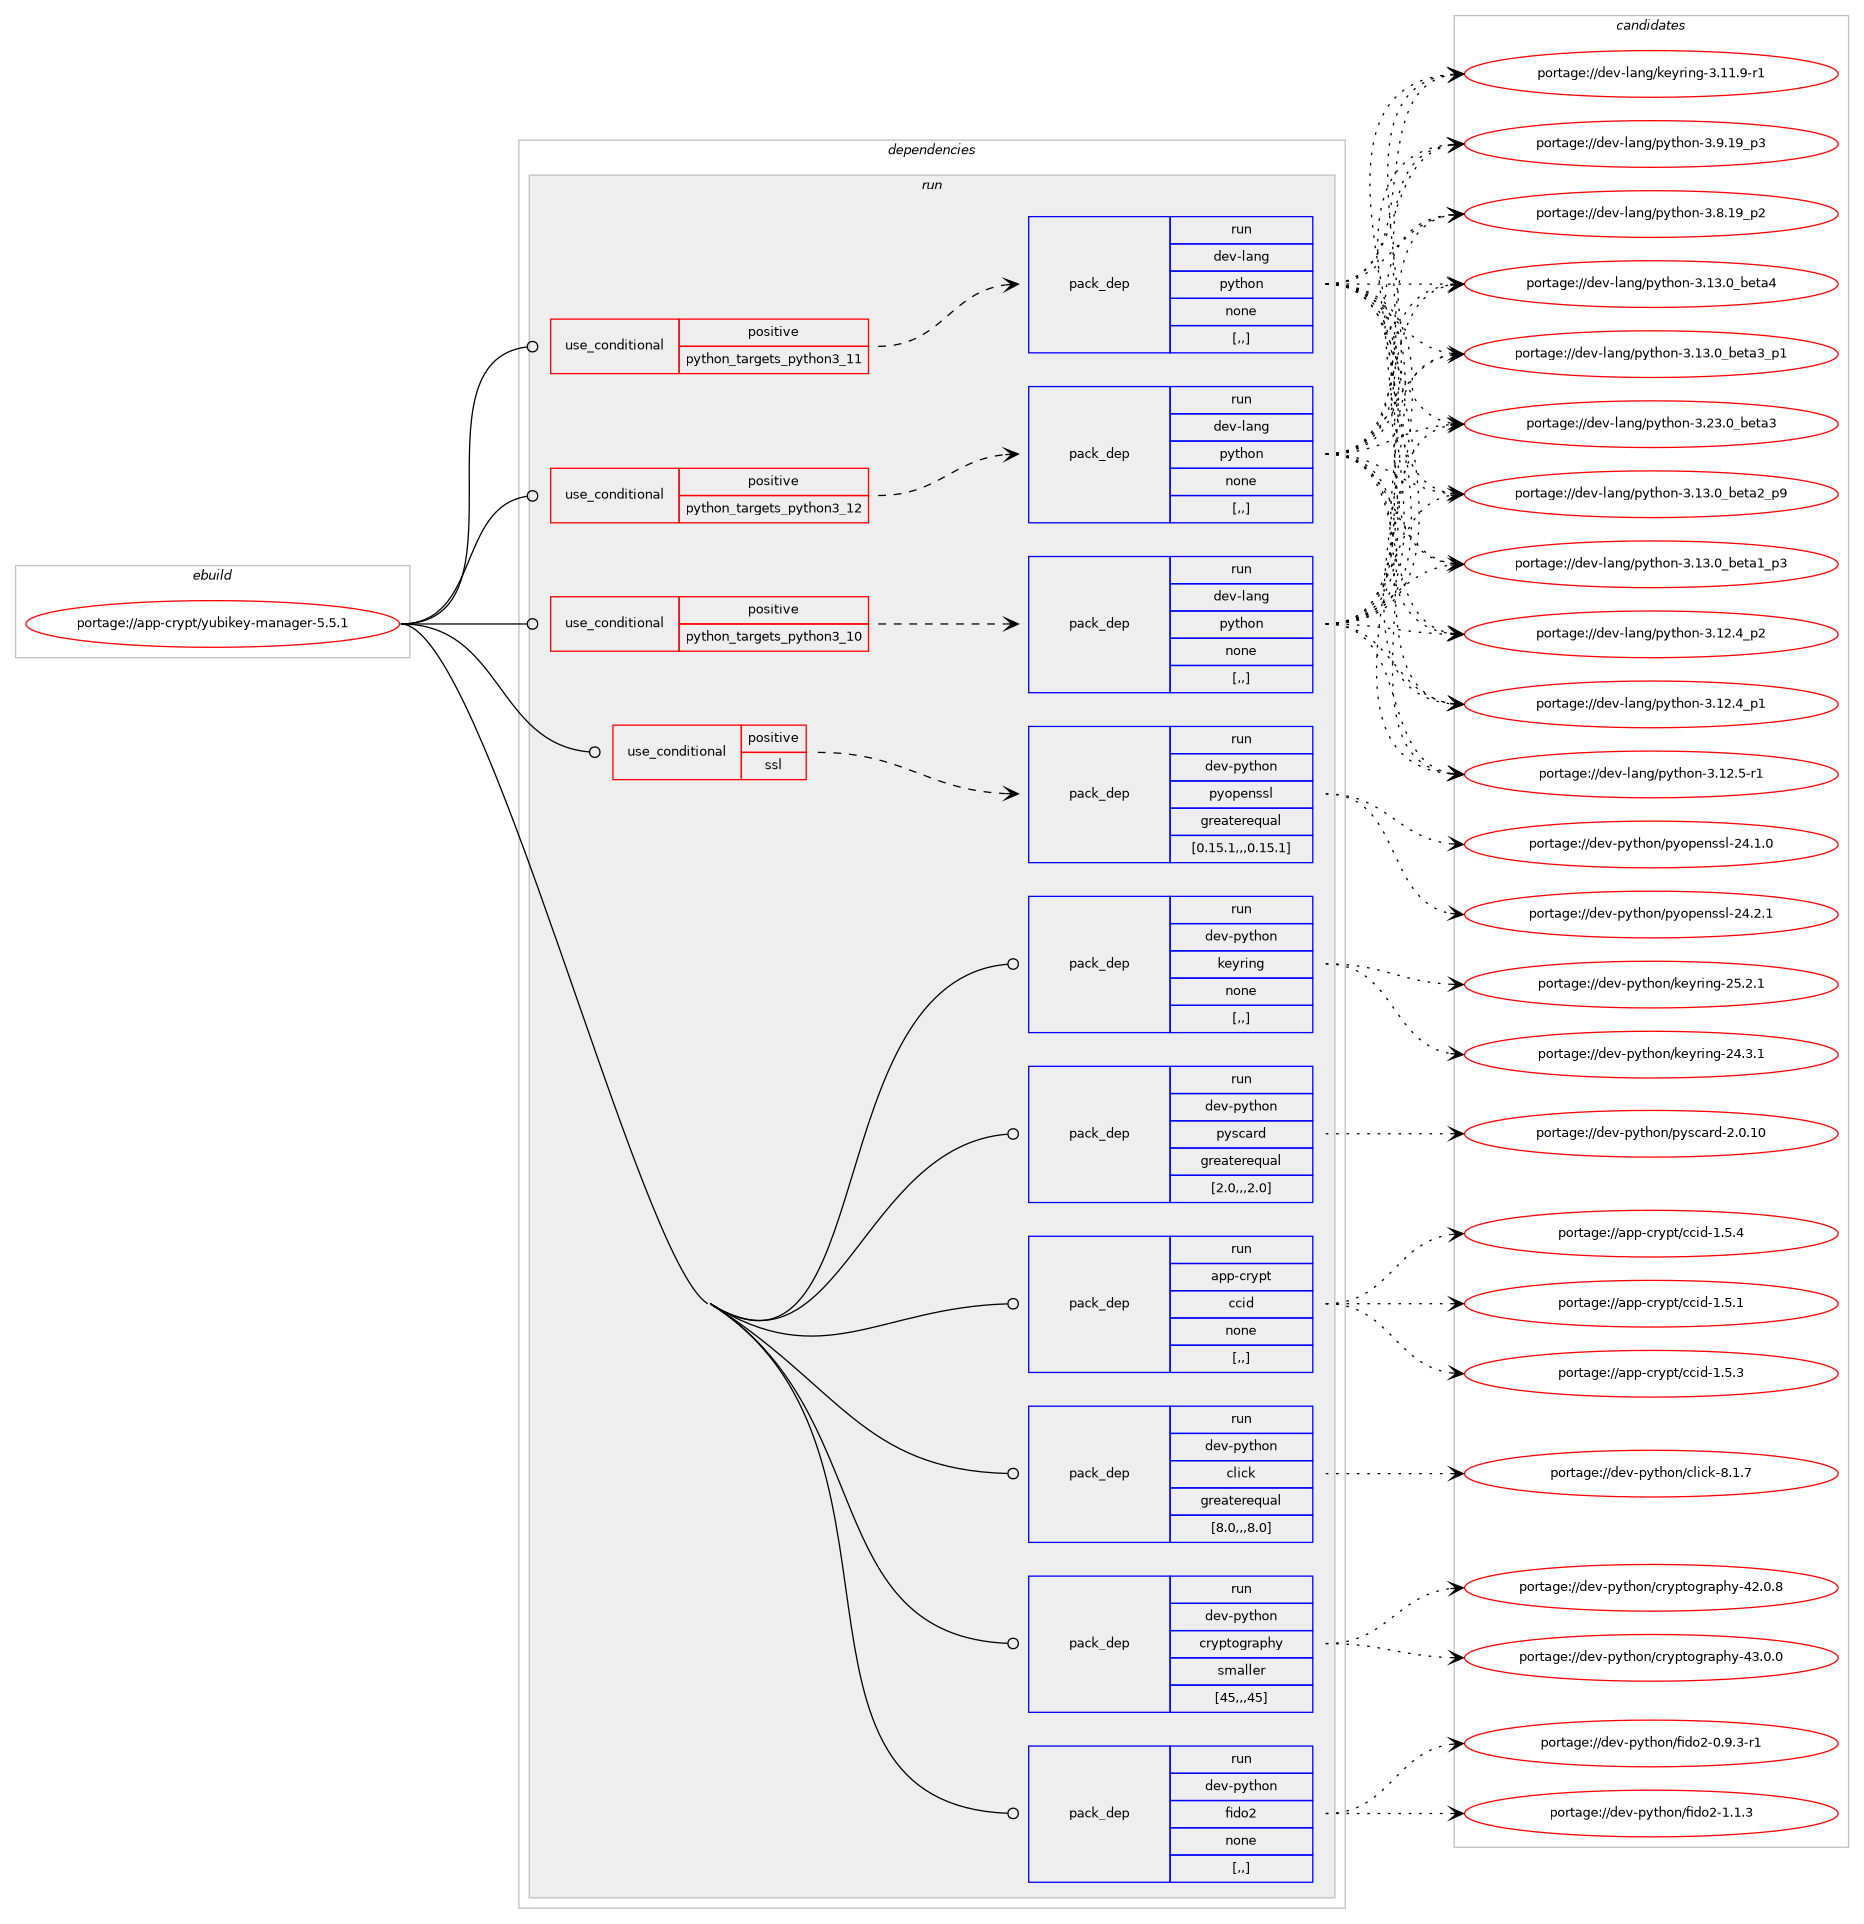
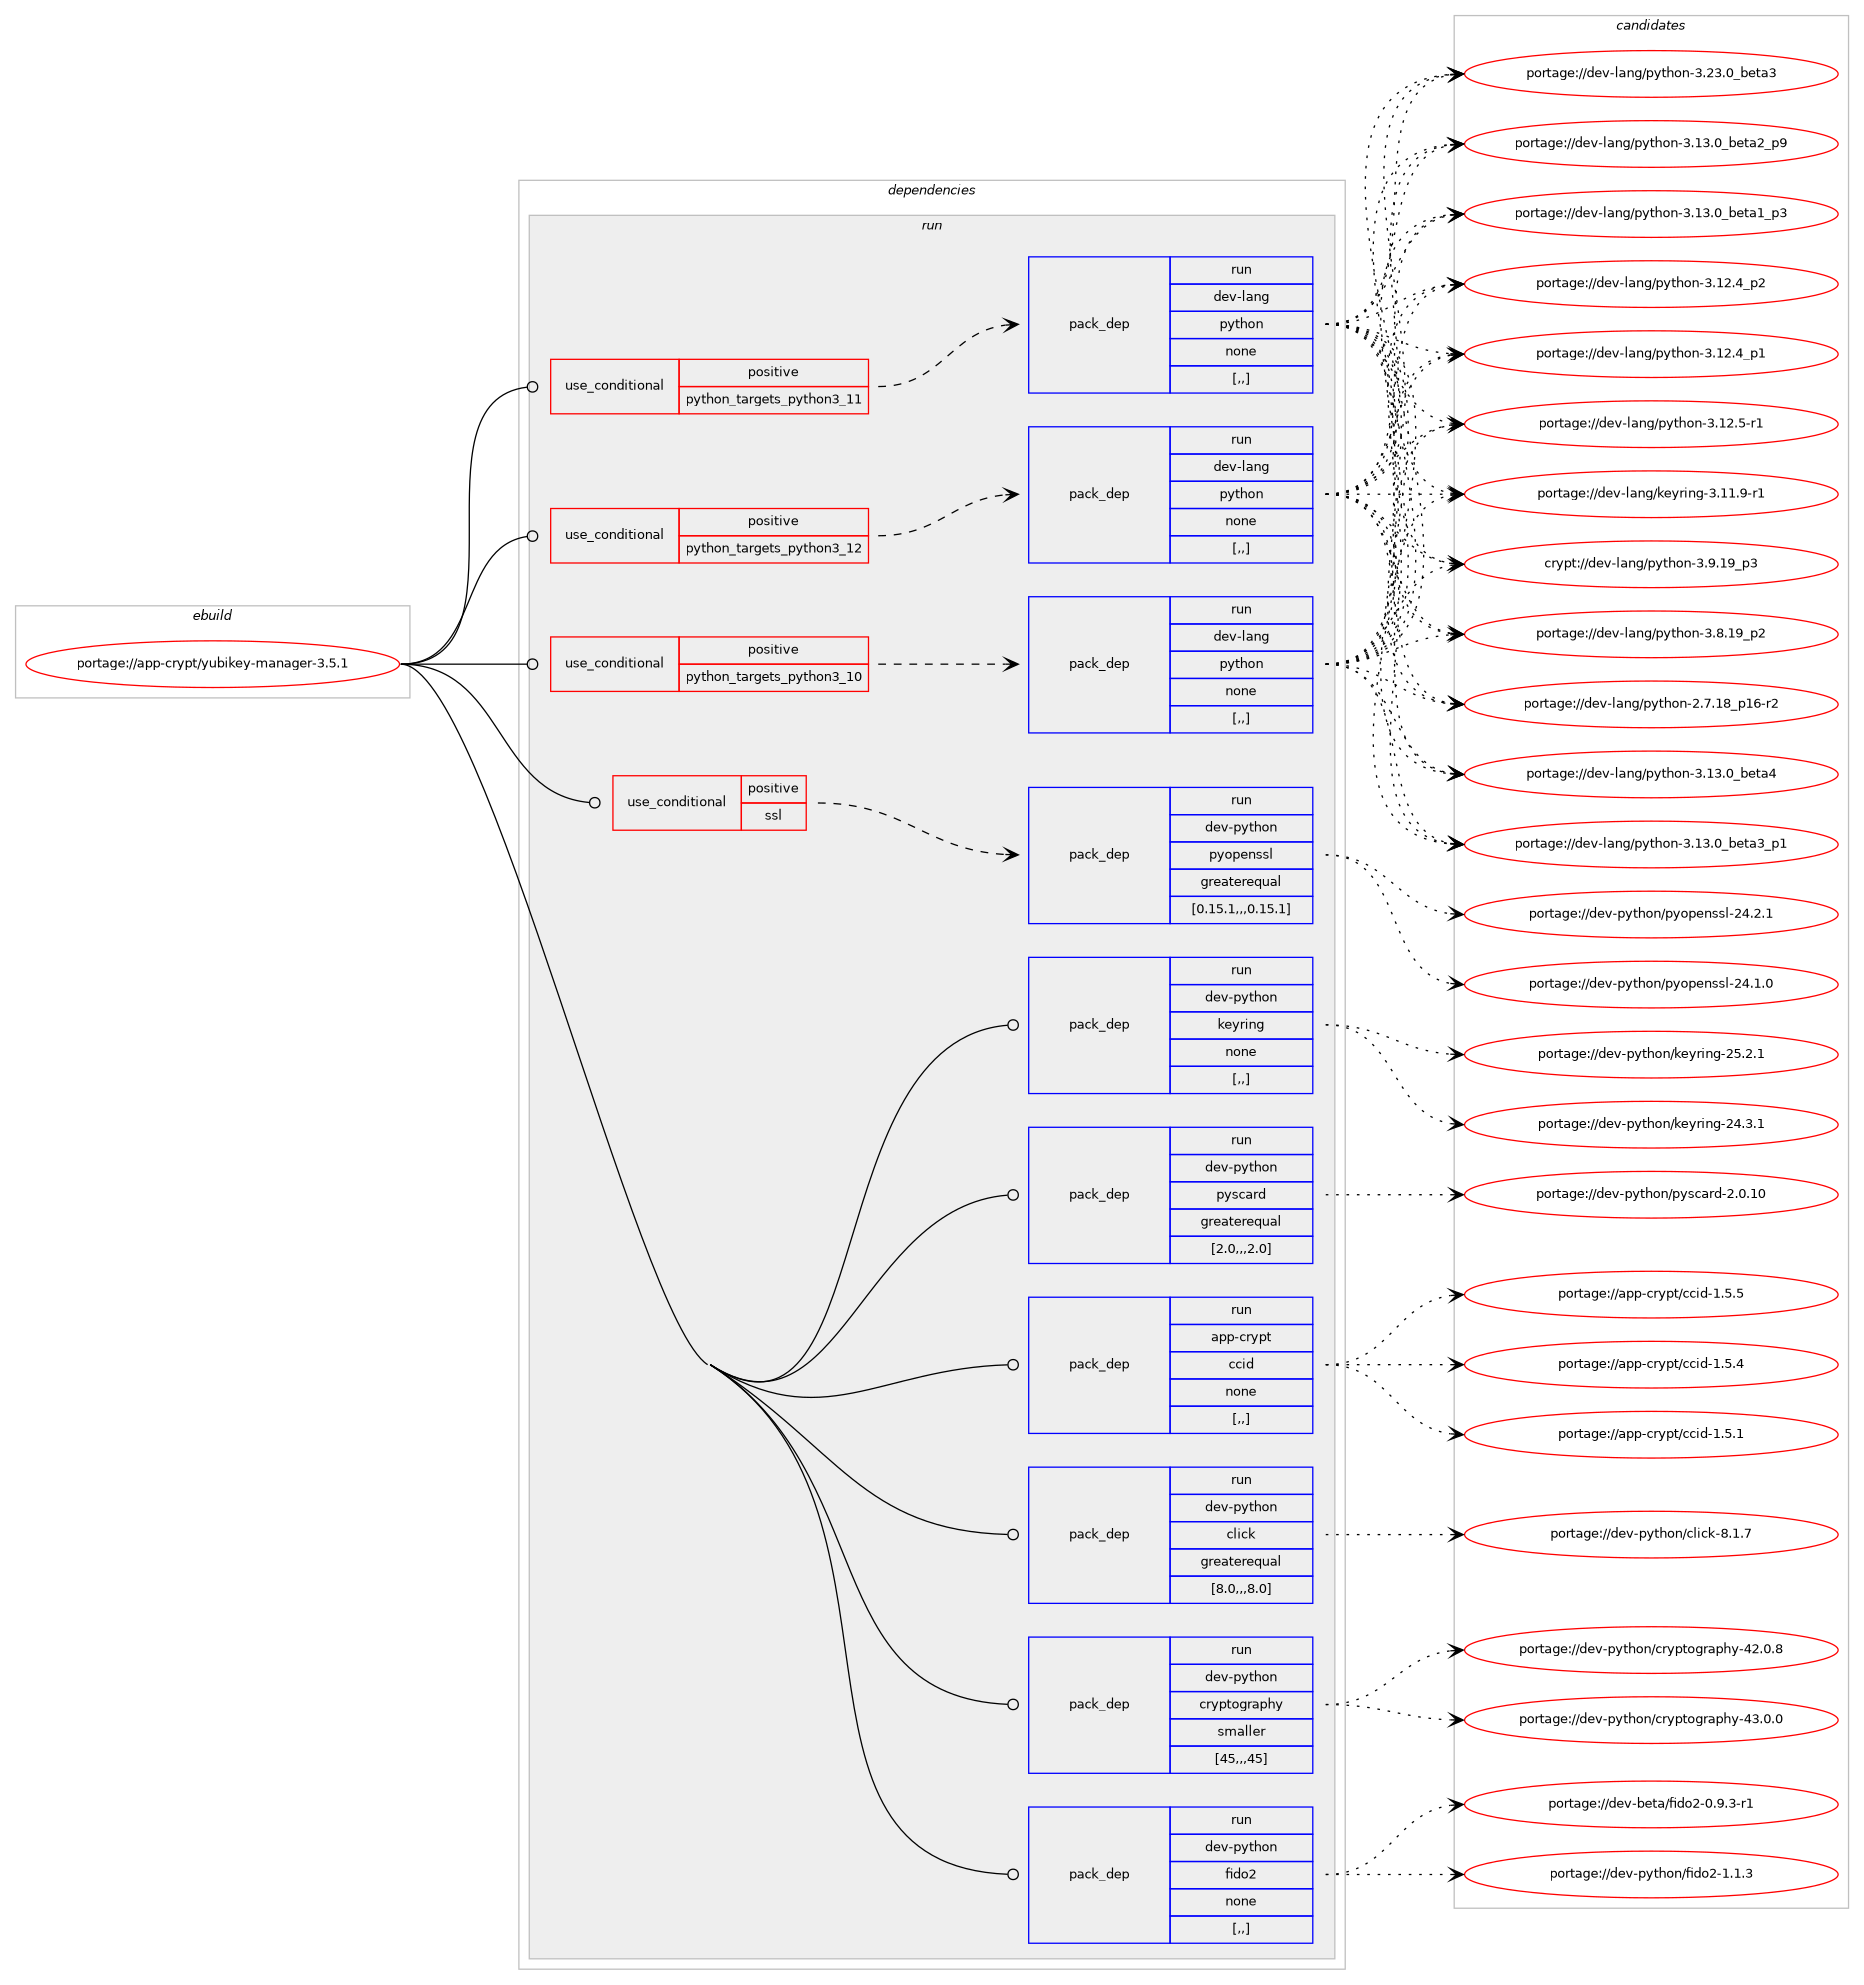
(1651, 144) -> (1651, 564)
(213, 624) -> (213, 664)
none -> (1651, 704)
(1651, 1374) -> (1651, 1295)
(1651, 1743) -> (1651, 1804)
